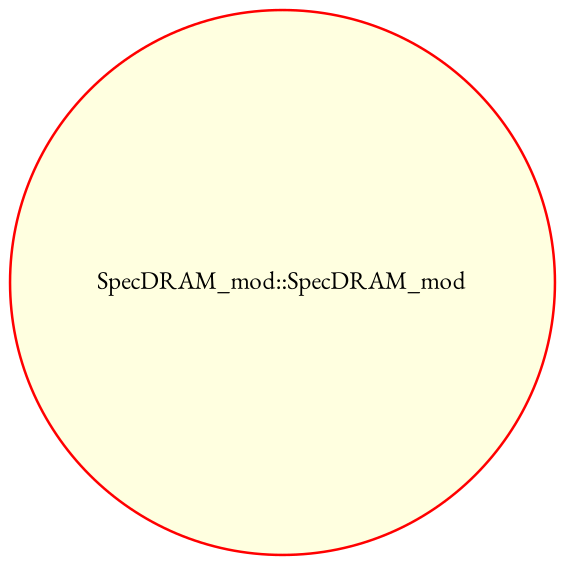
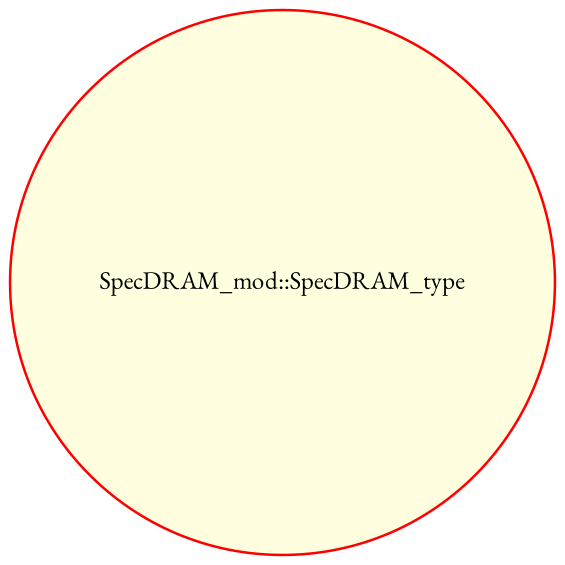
(282, 282) -> (282, 282)
